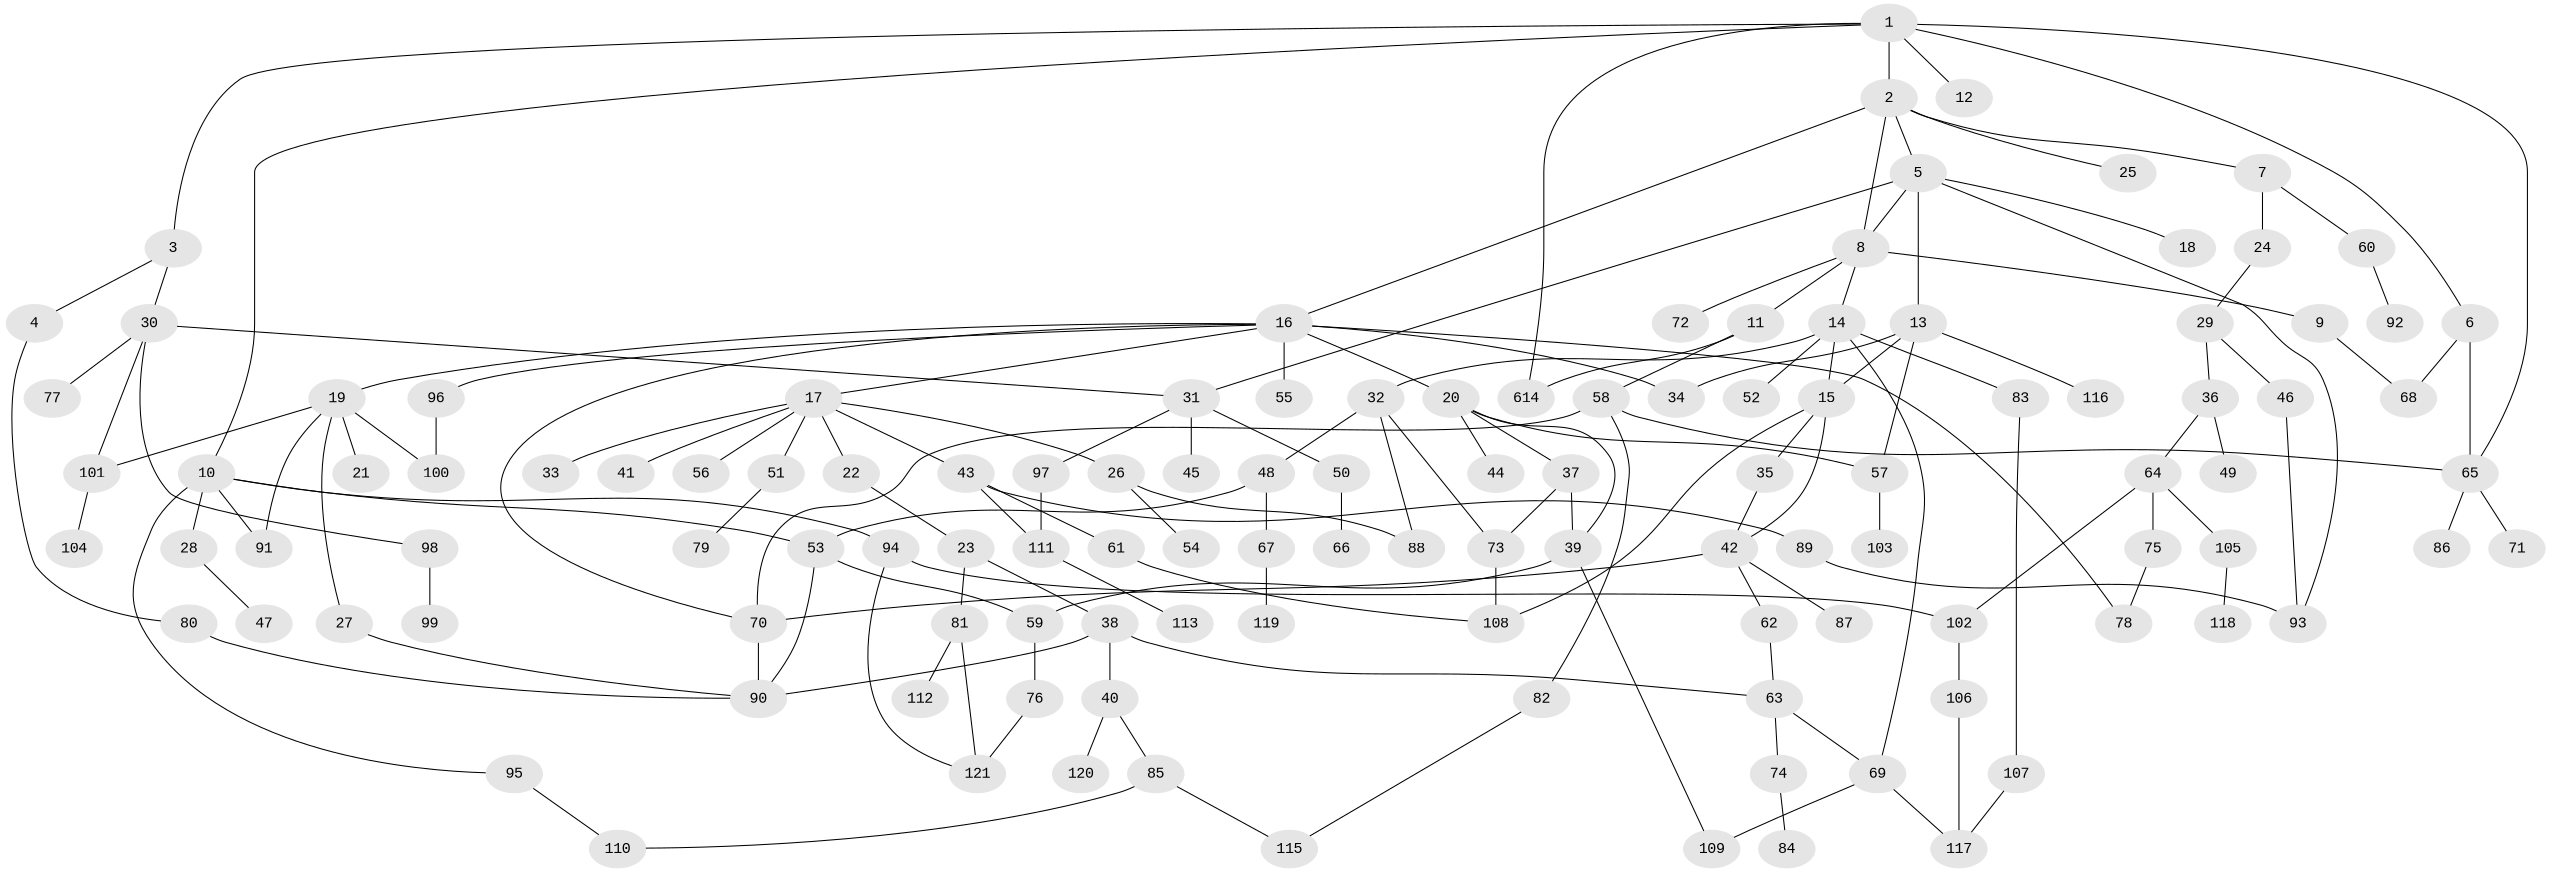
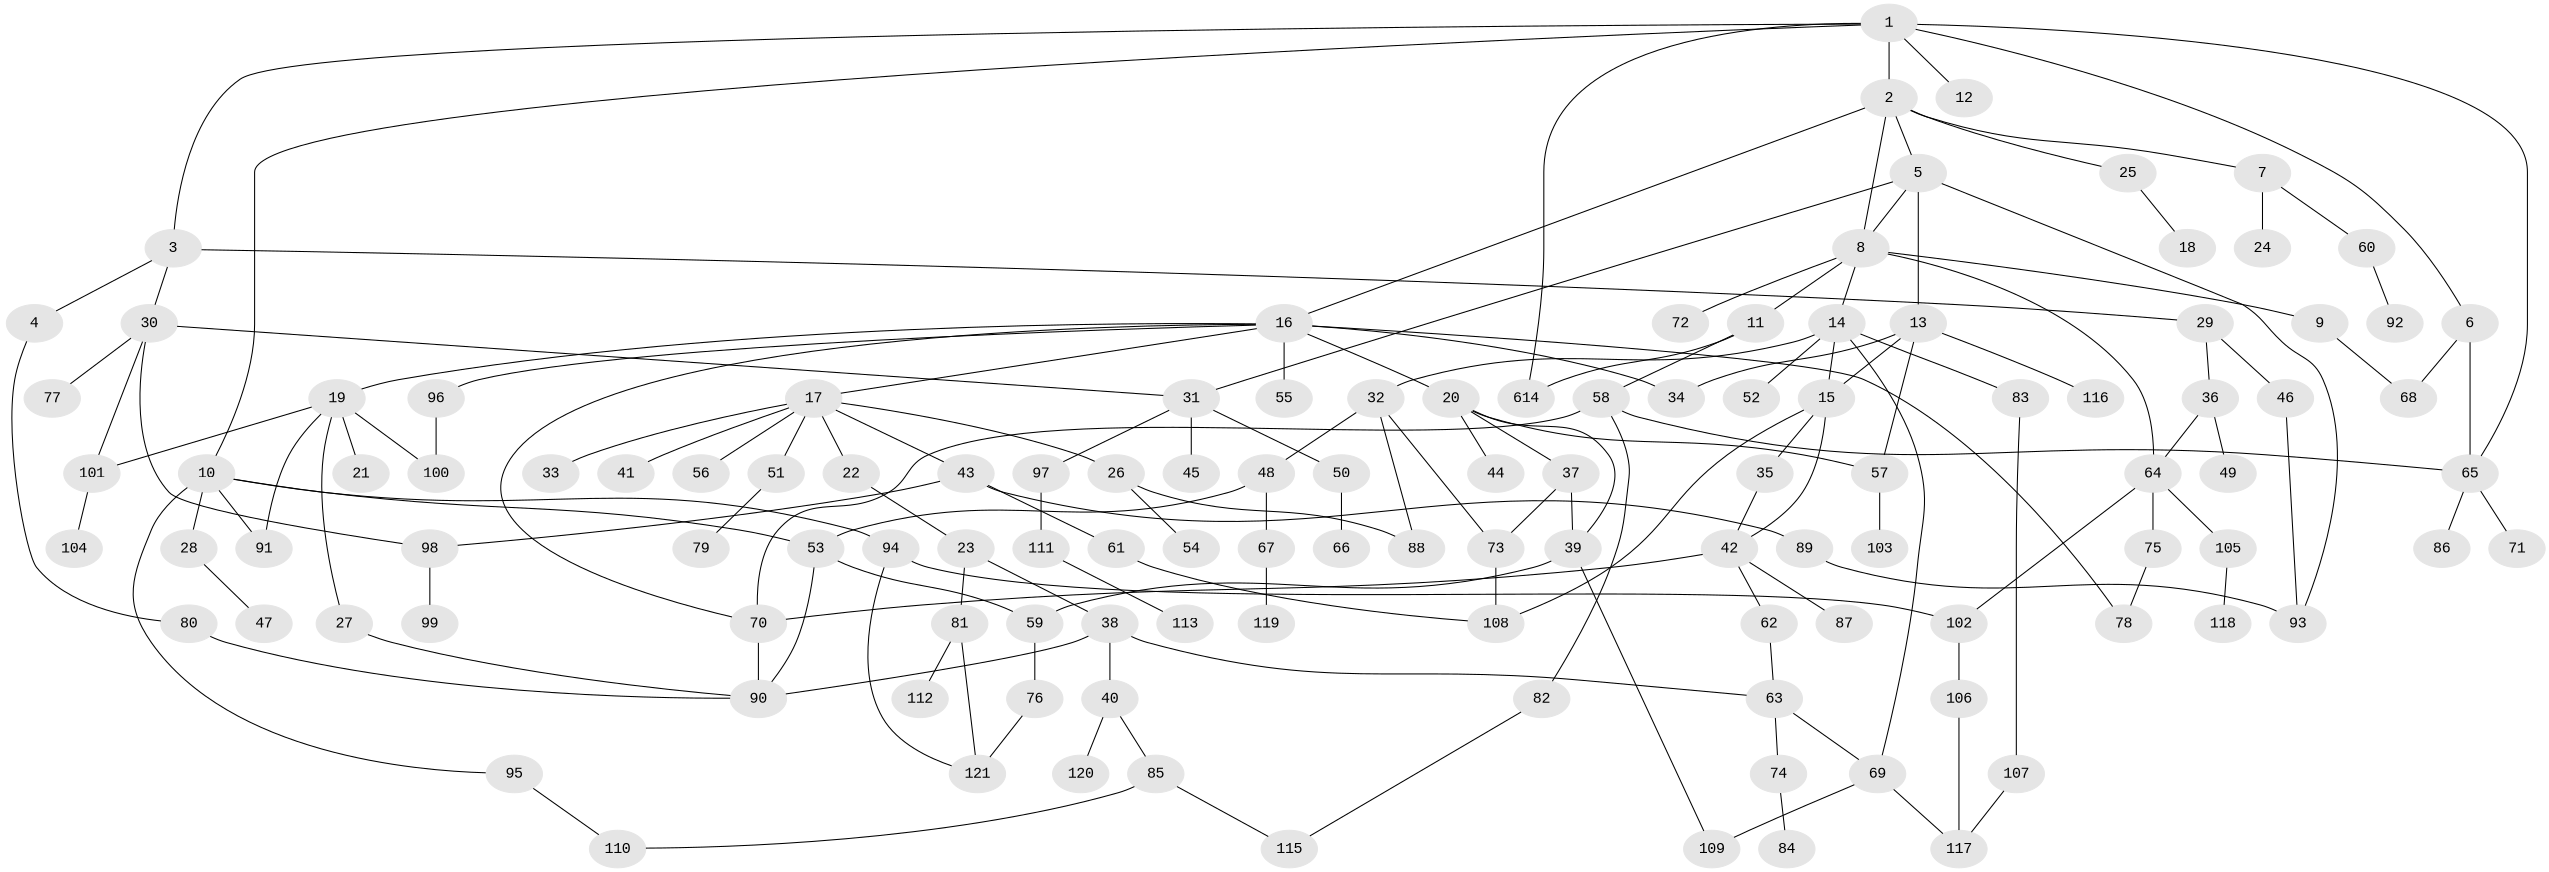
(2056, 204) -> (2158, 211)
(2234, 286) -> (1190, 274)
none -> (2064, 320)
(1010, 517) -> (712, 518)
